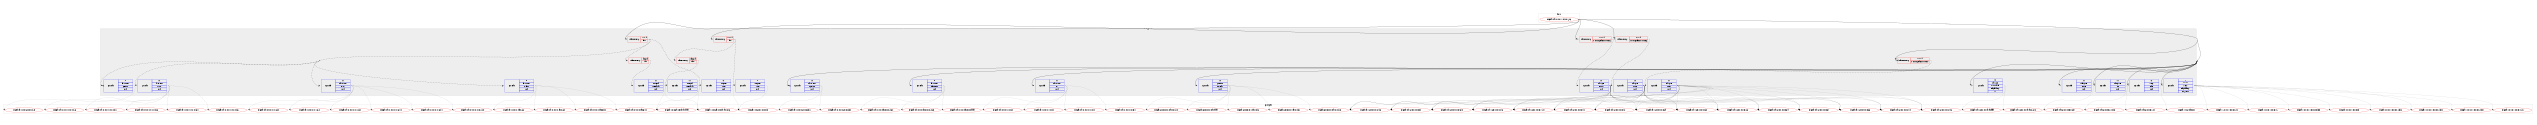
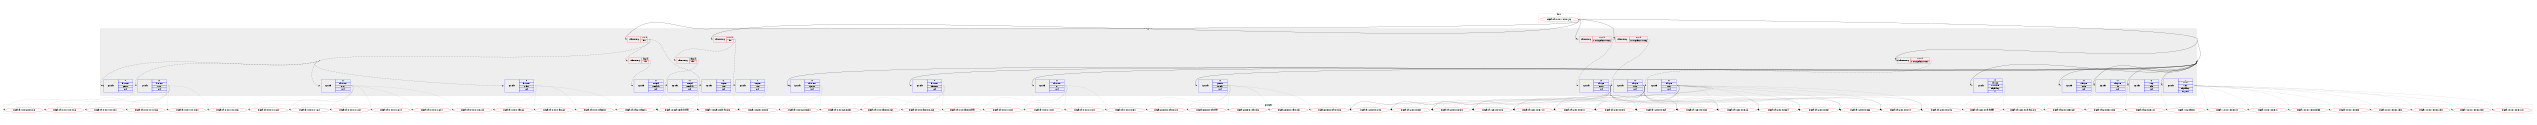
(636, 110) -> (636, 110)
